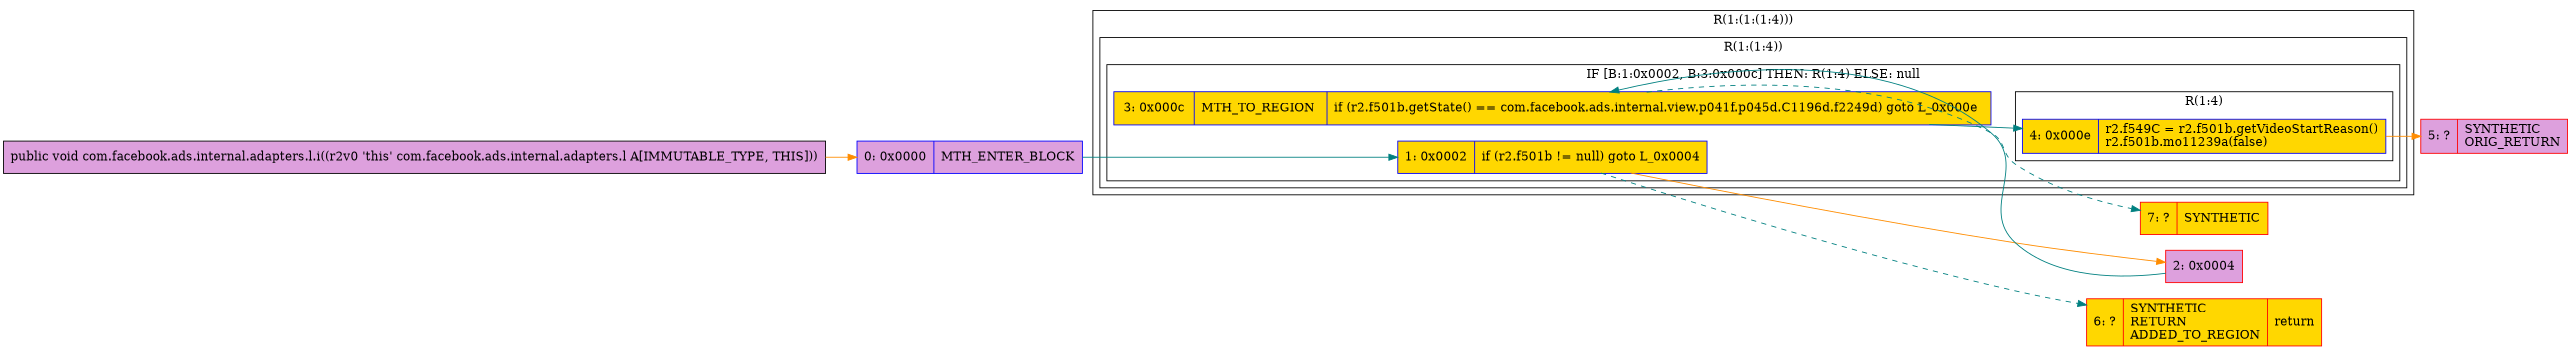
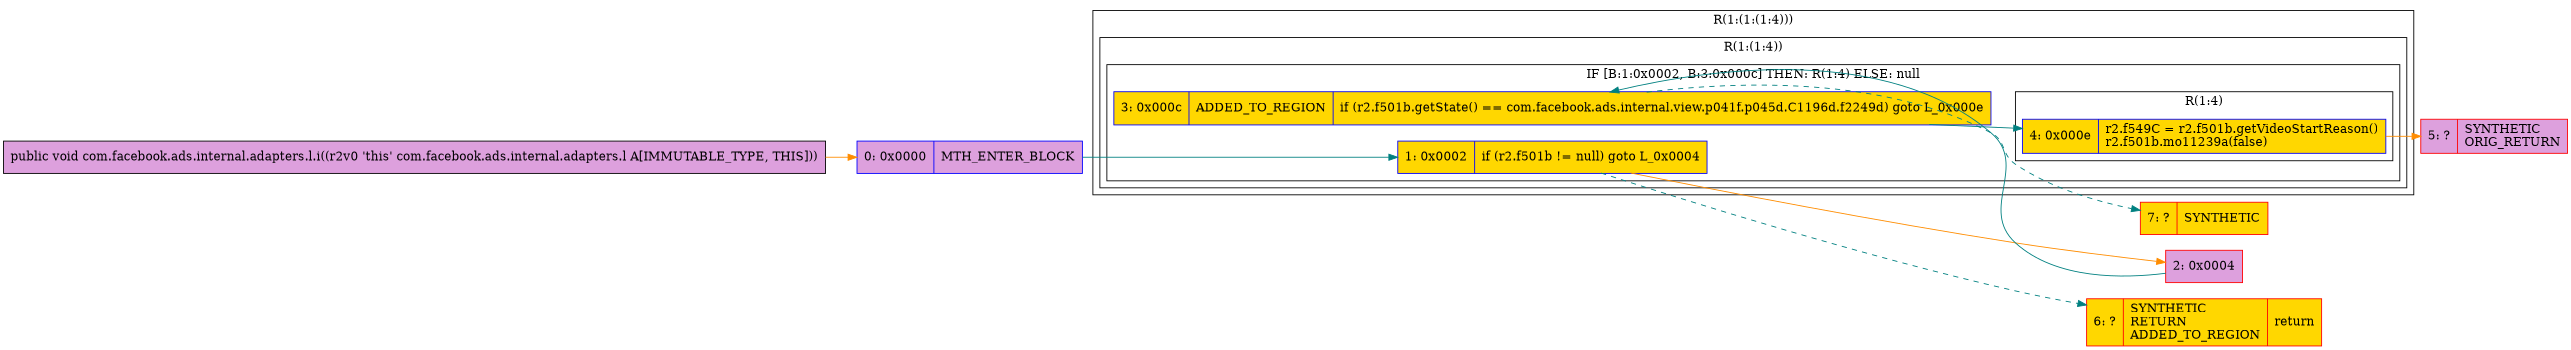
(1258, 108) -> (1261, 108)
